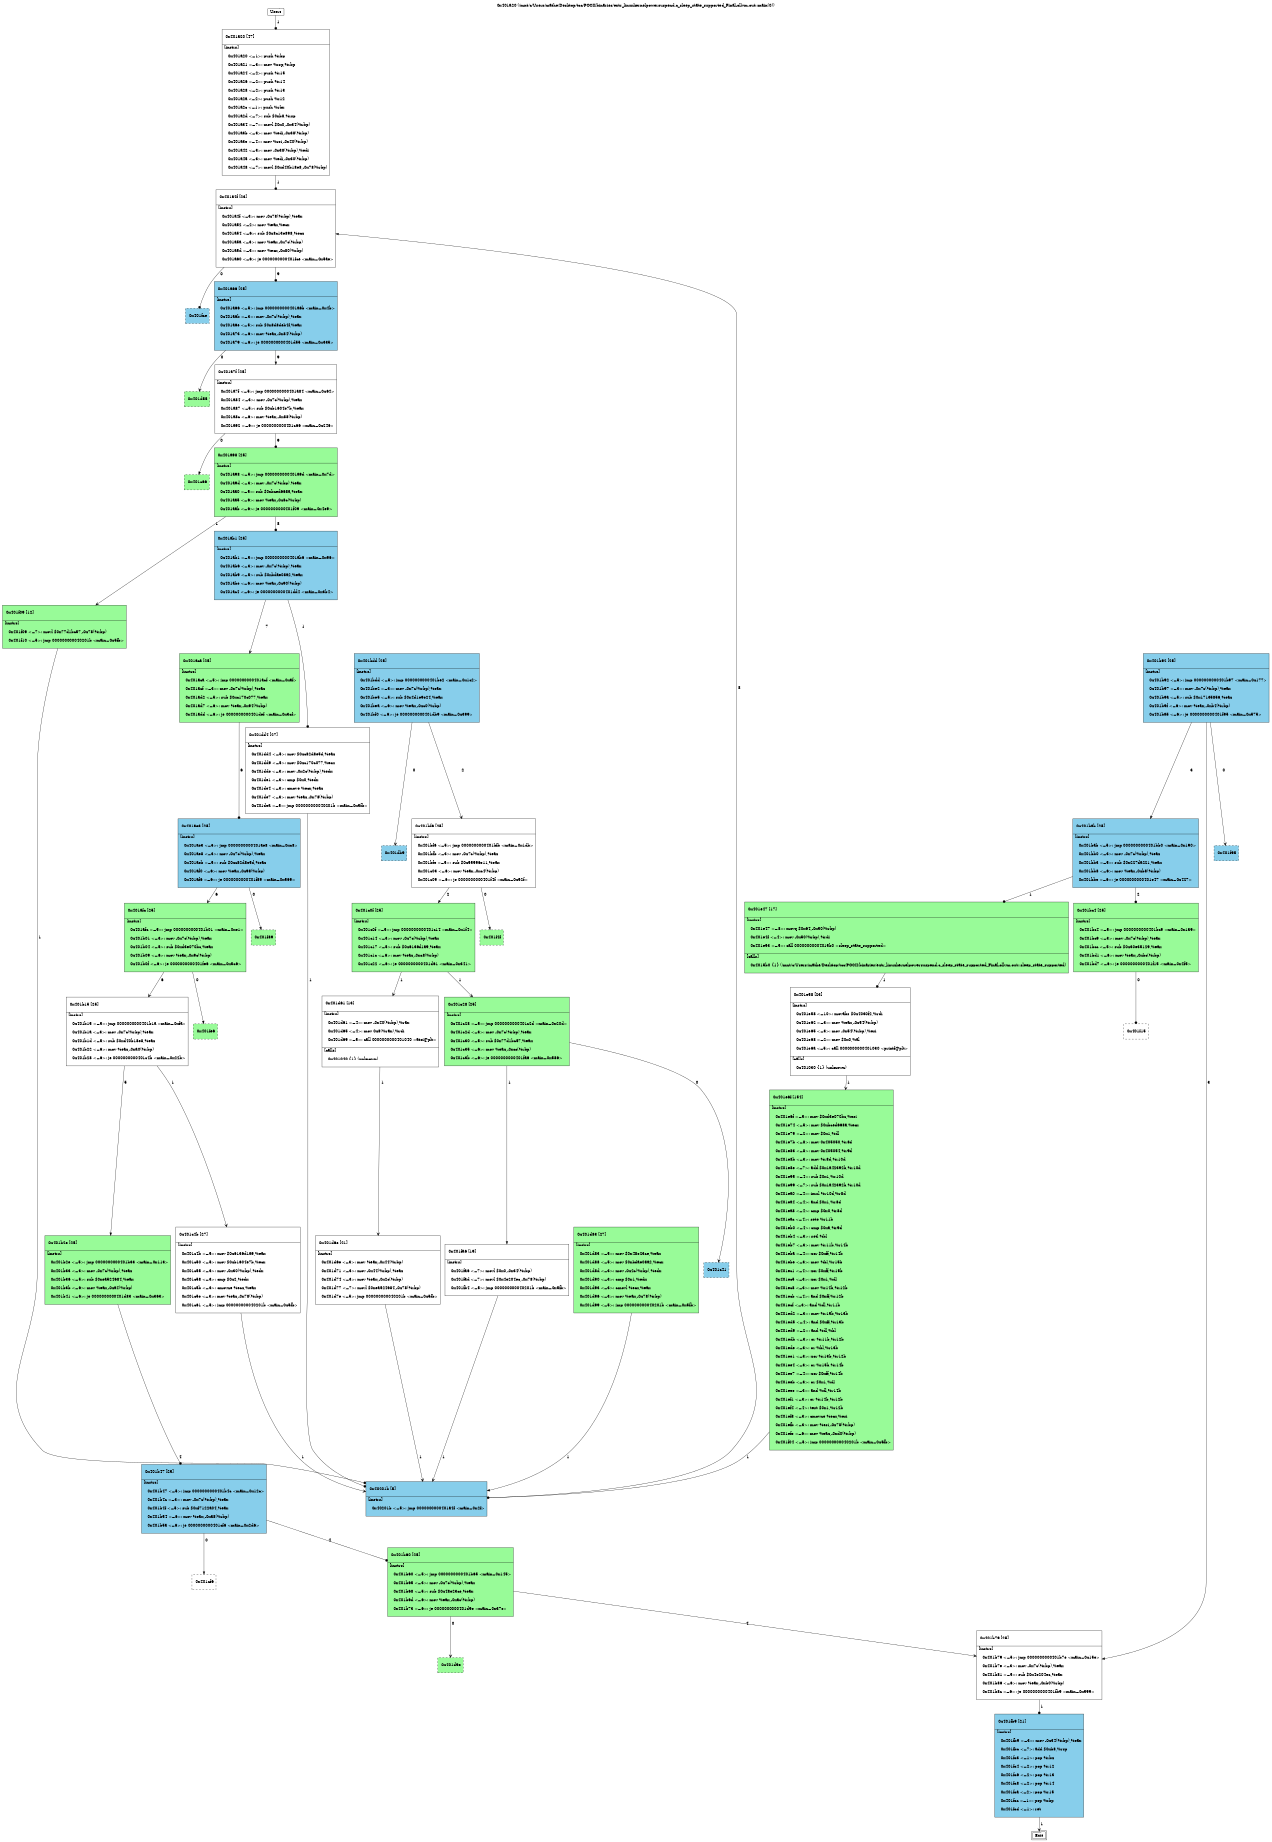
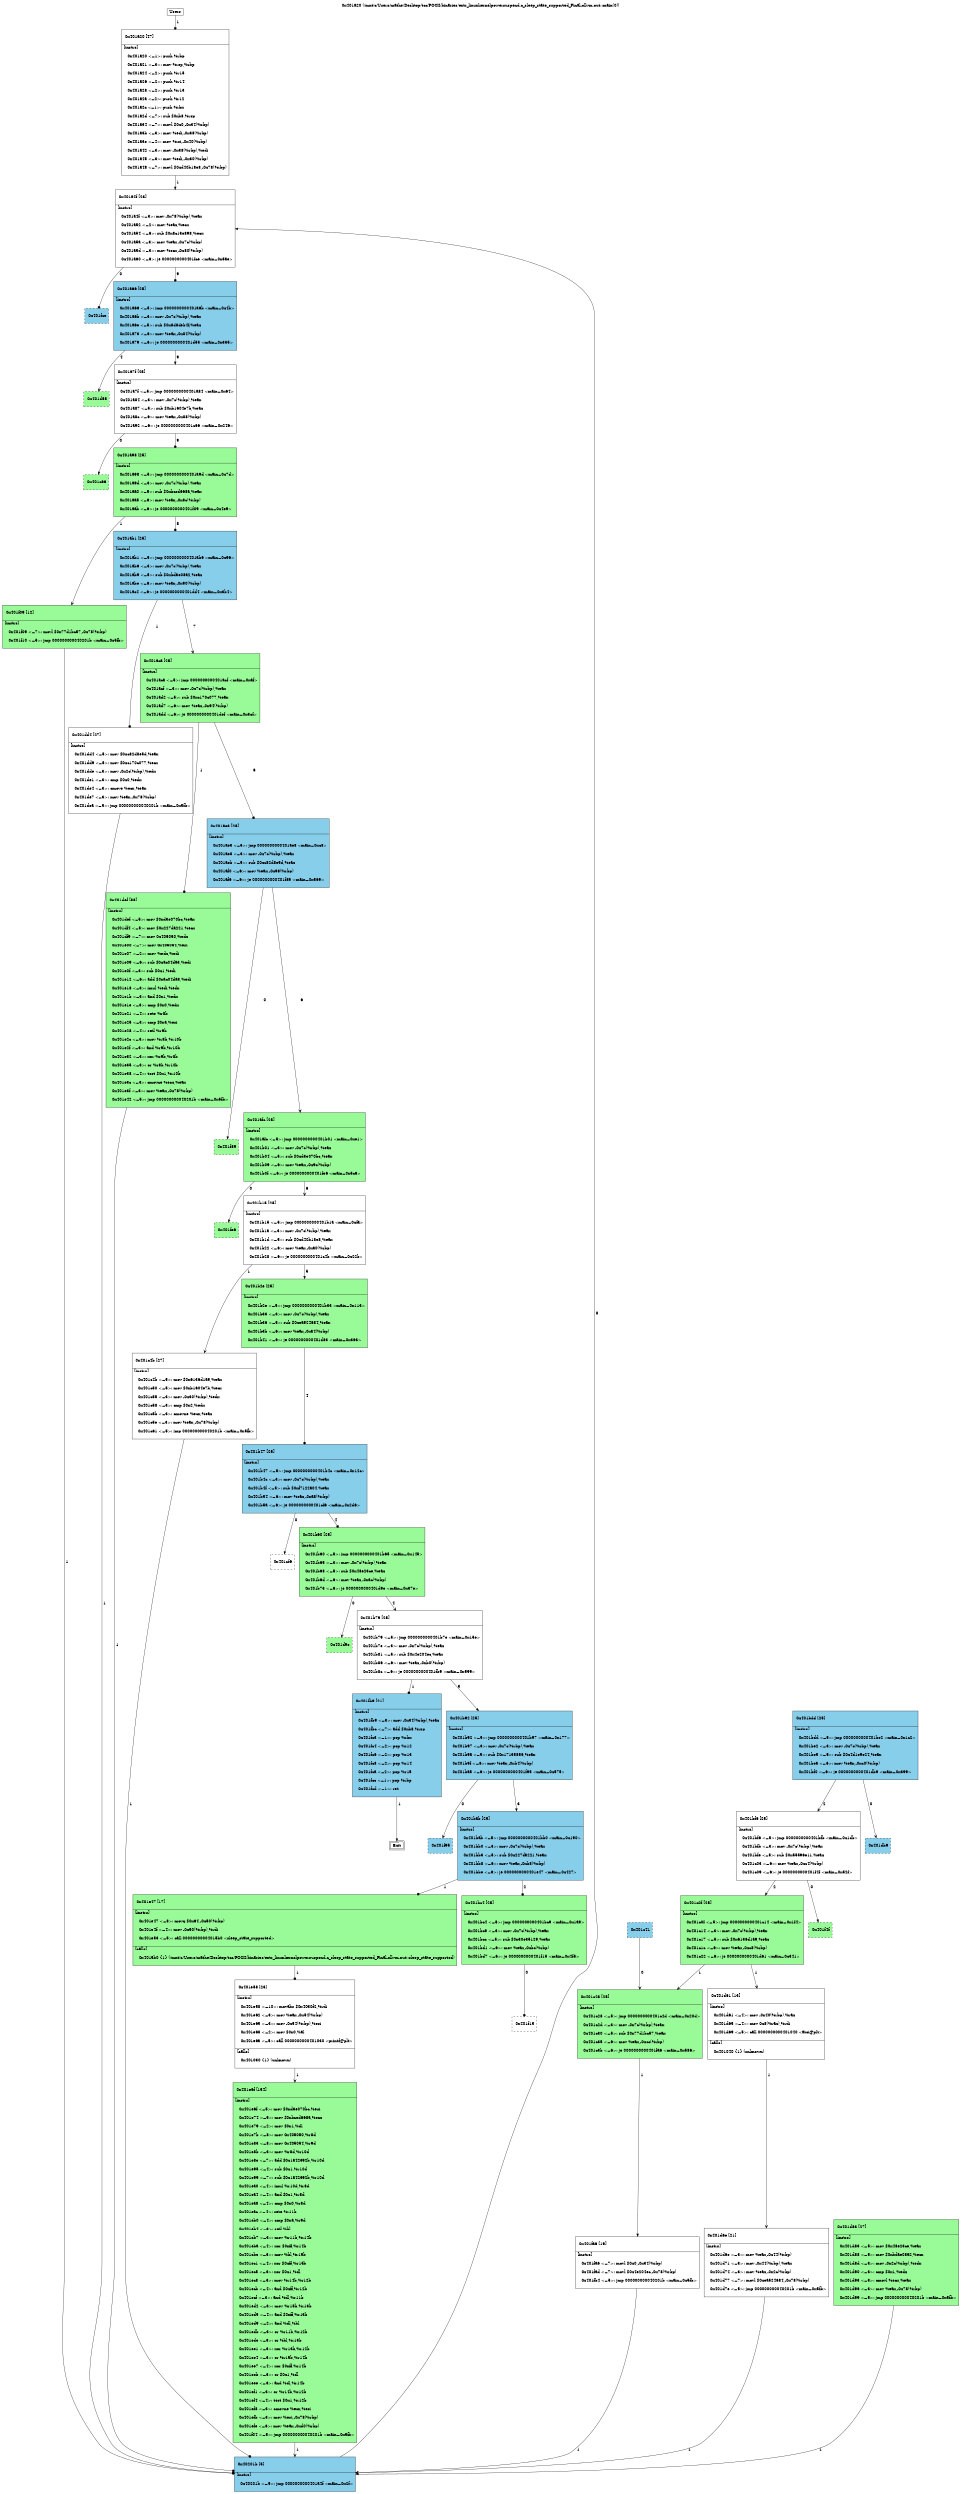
(276, 181) -> (175, 181)
(221, 358) -> (121, 358)
none -> (168, 1000)
(710, 1105) -> (640, 1962)
(1206, 1221) -> (464, 1694)
(274, 1424) -> (125, 1969)
(637, 1487) -> (295, 2448)
(1039, 1823) -> (397, 1818)
